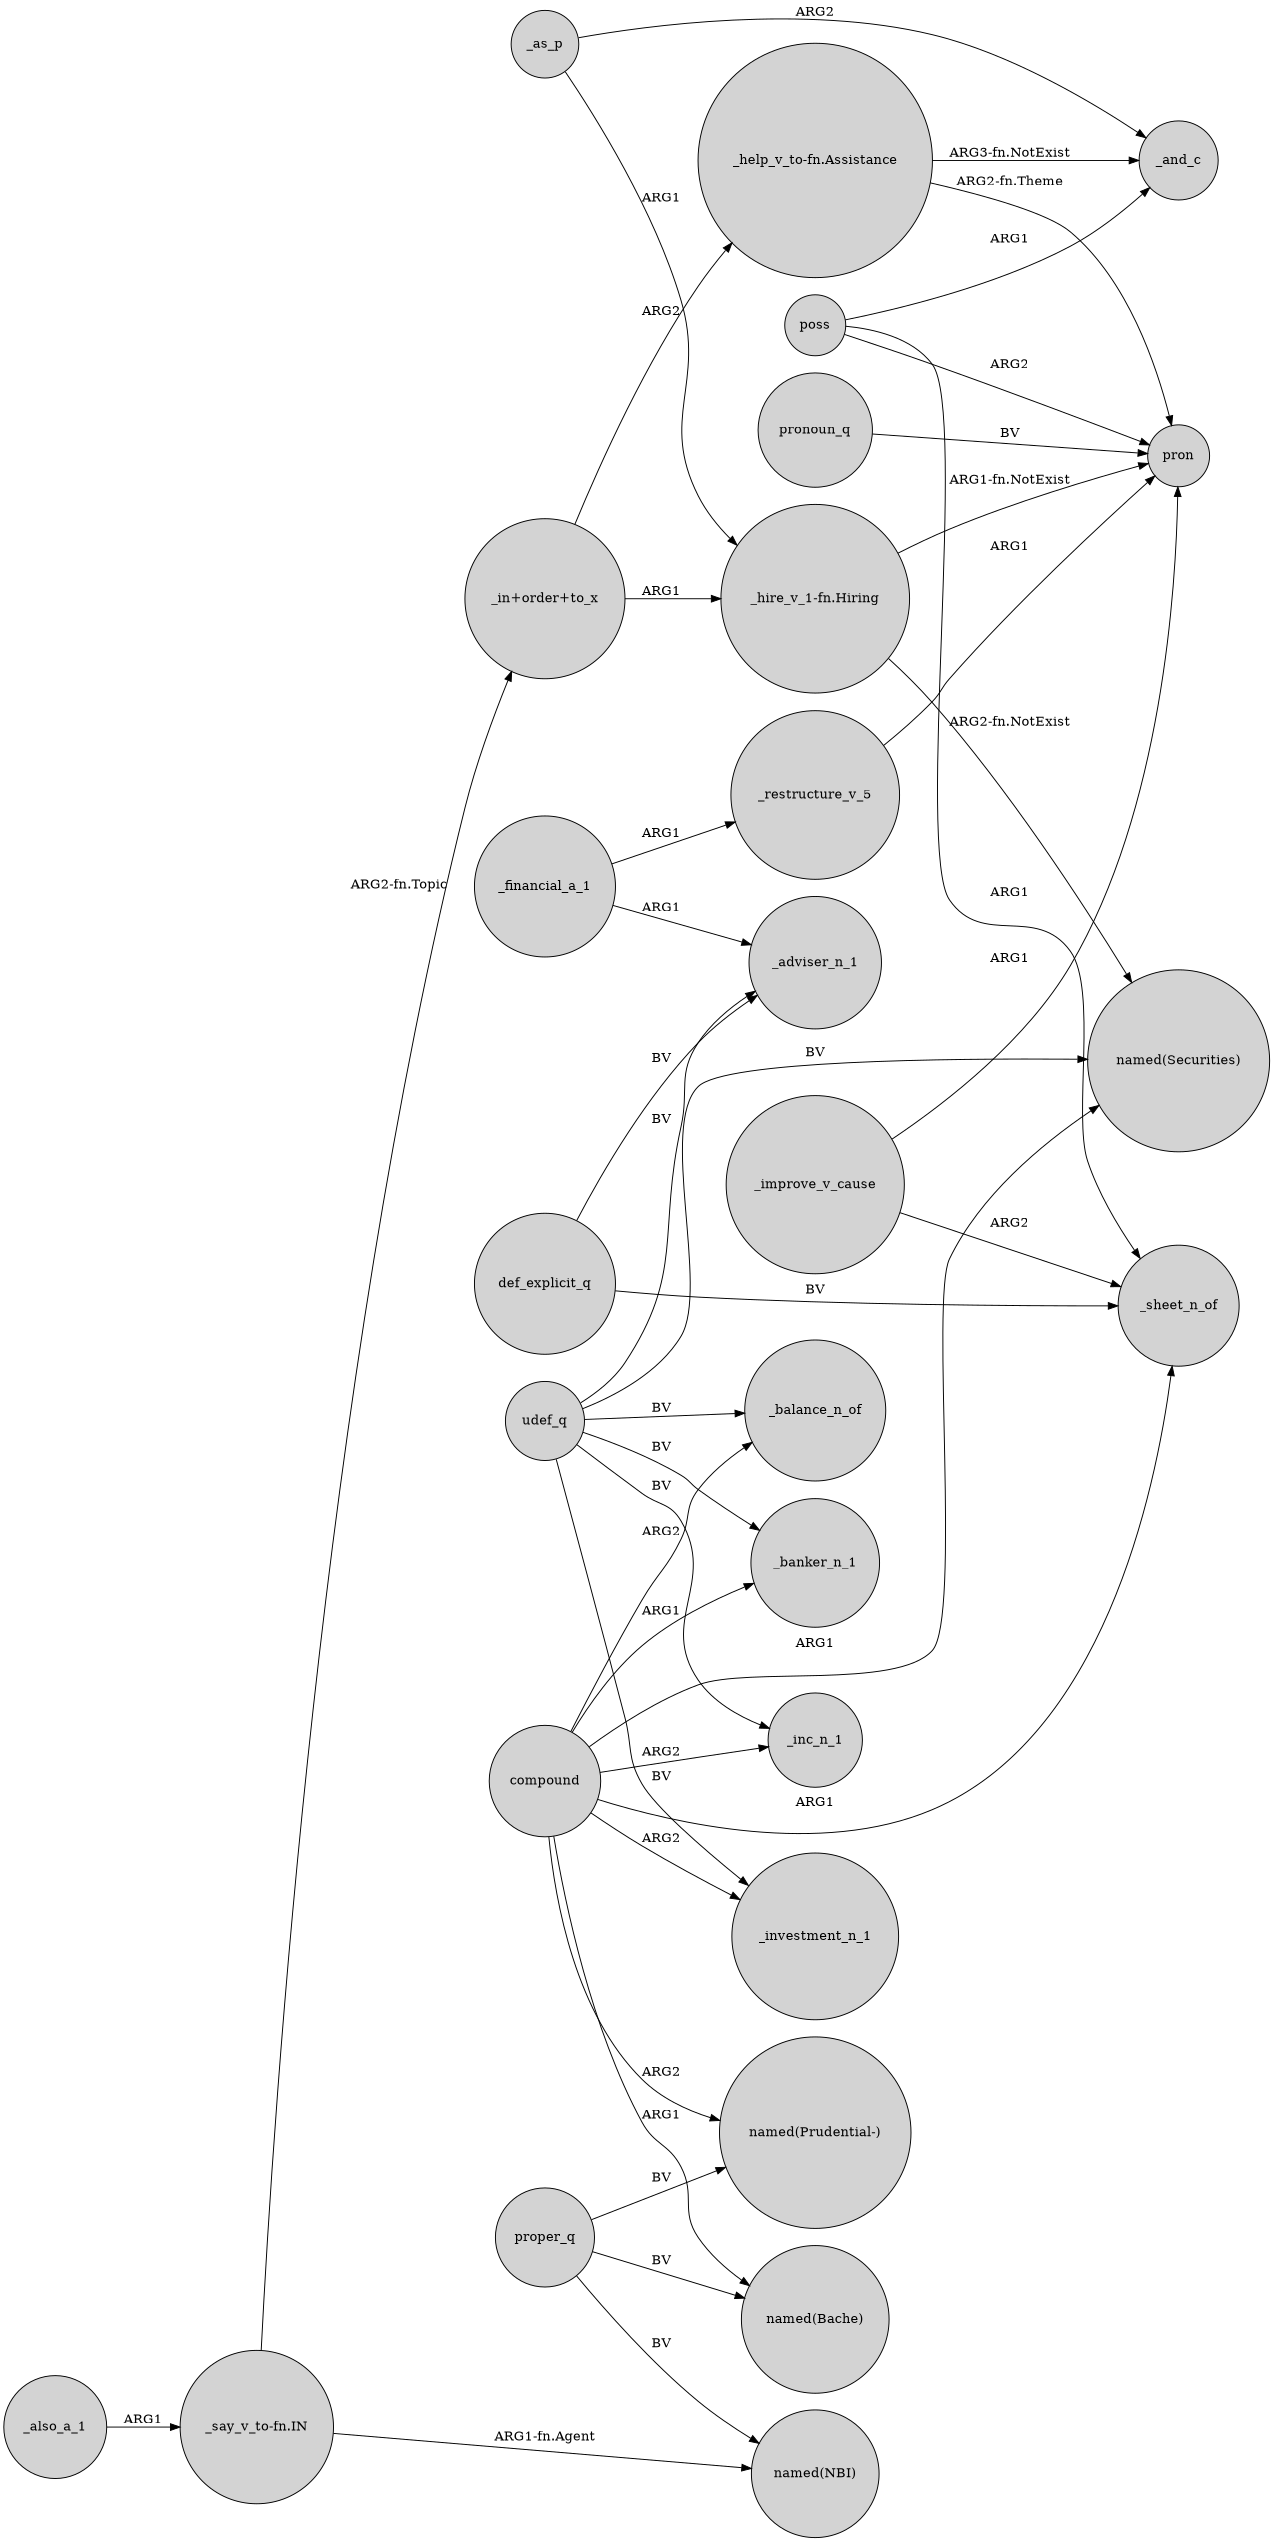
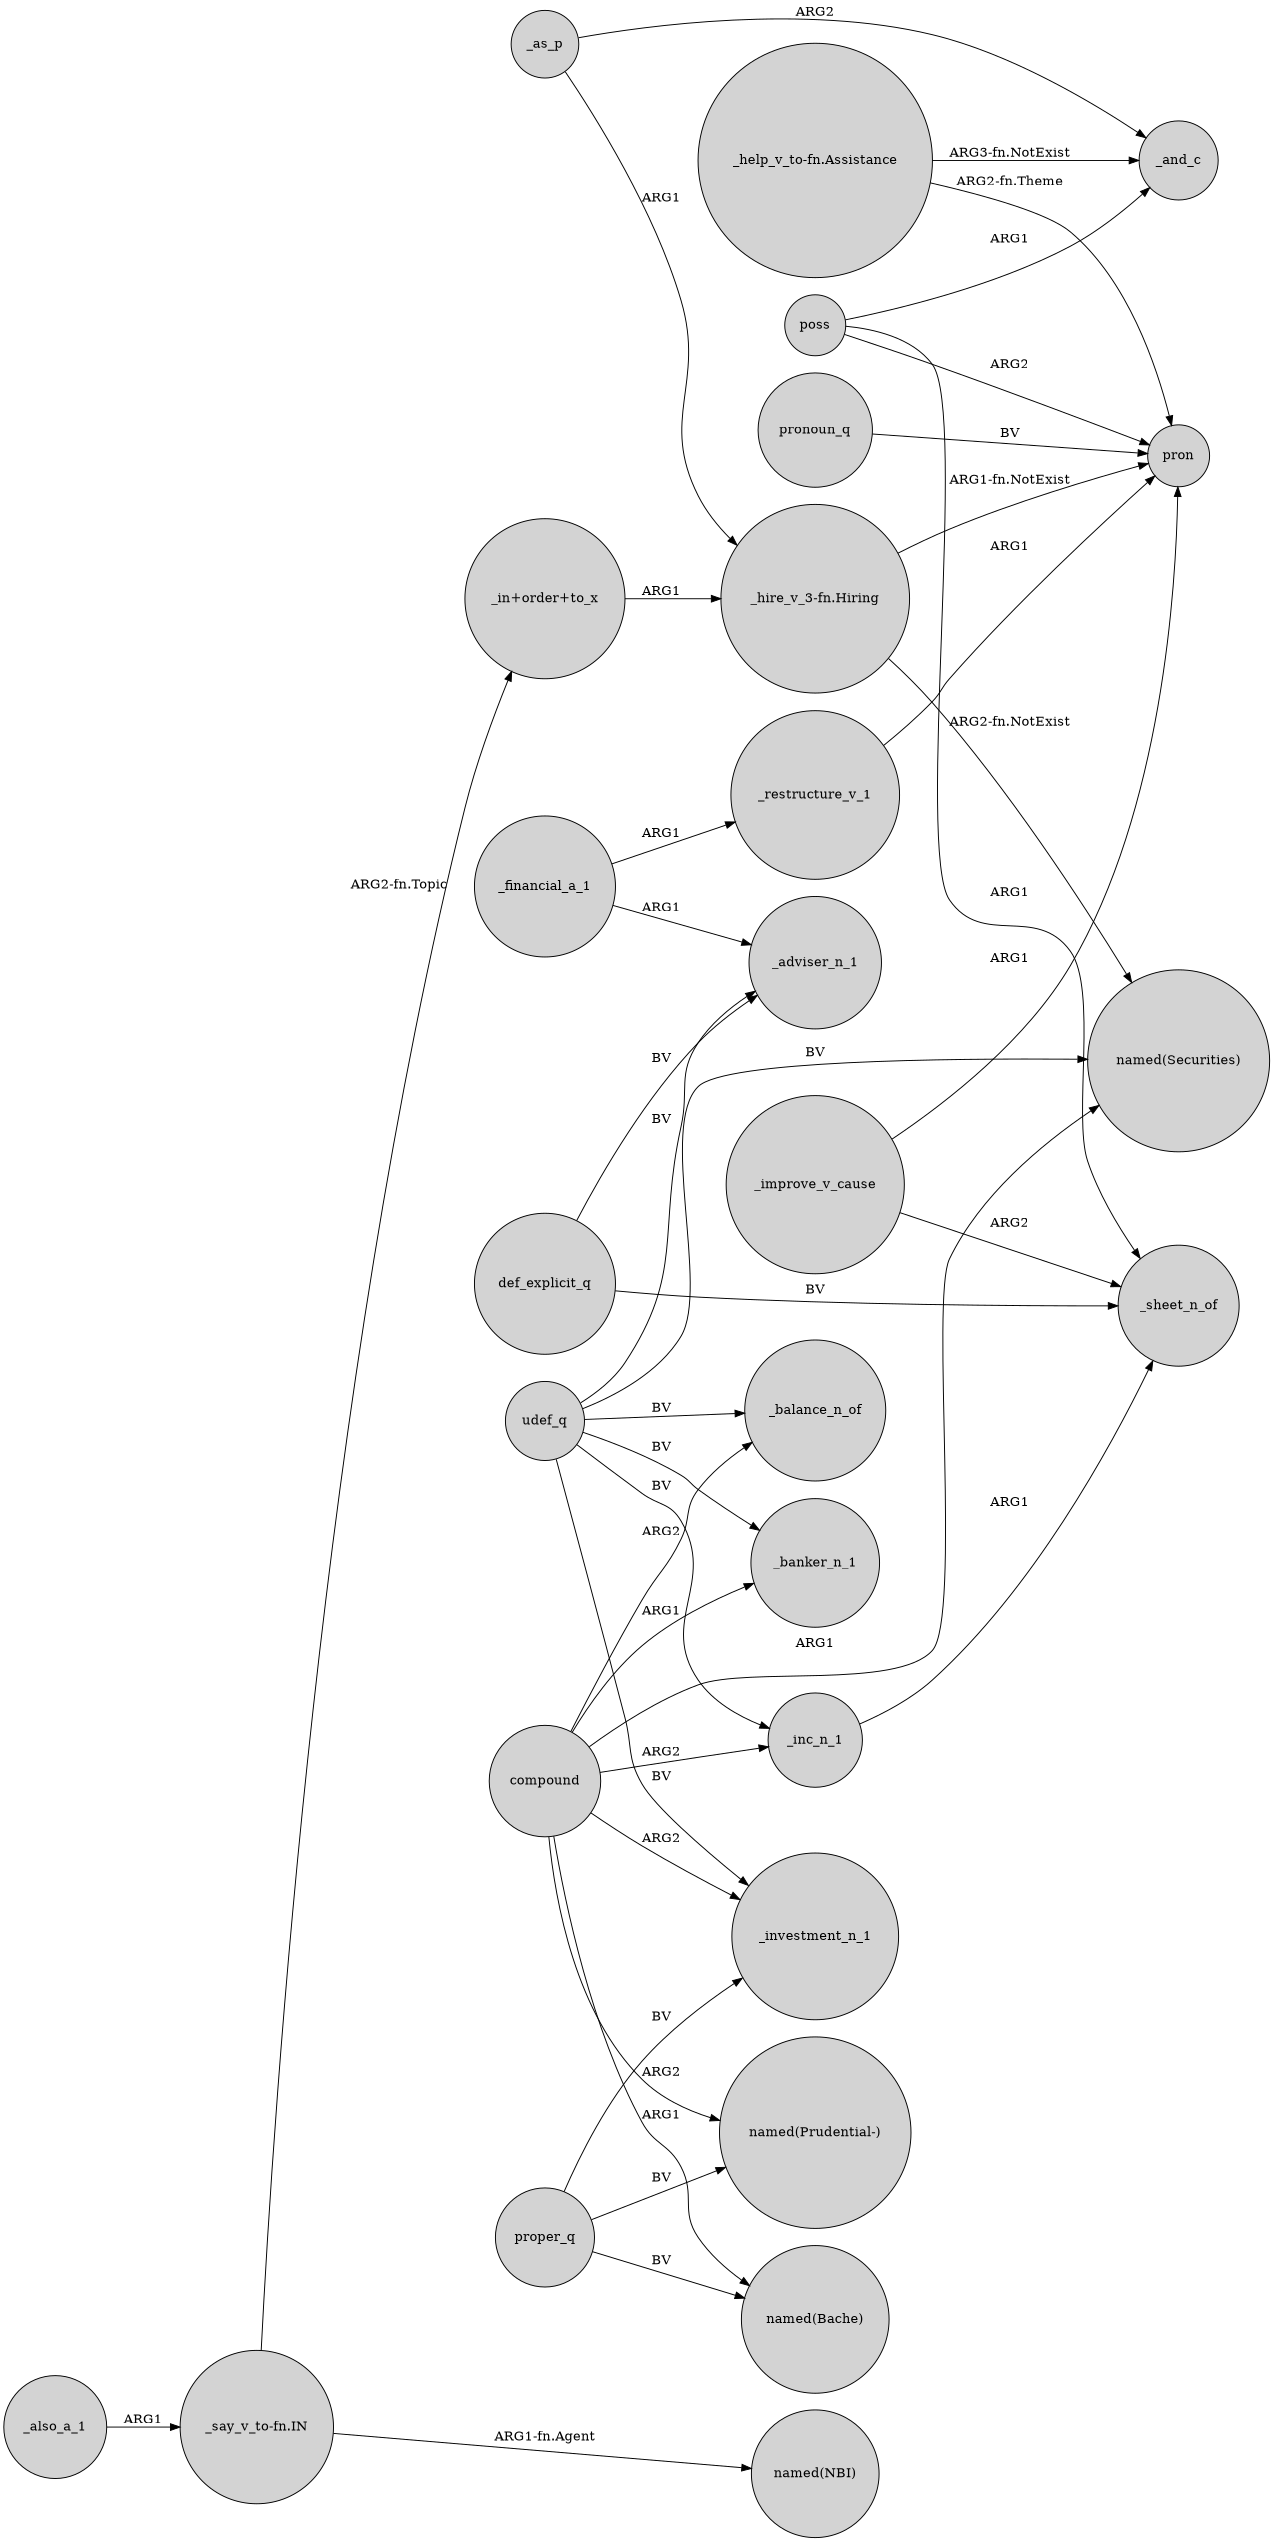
(641, 382) -> none
(815, 599) -> (815, 599)
(815, 795) -> (815, 795)
(1005, 1761) -> (1030, 1569)
(657, 2364) -> (628, 2079)
